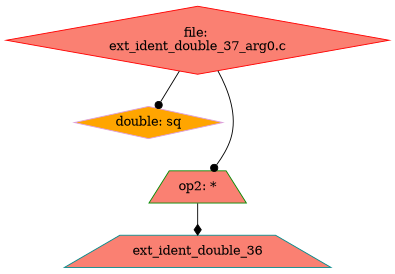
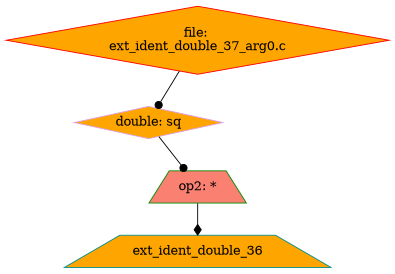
(198, 40) -> (198, 40)
(233, 118) -> (170, 151)
(198, 251) -> (198, 251)
